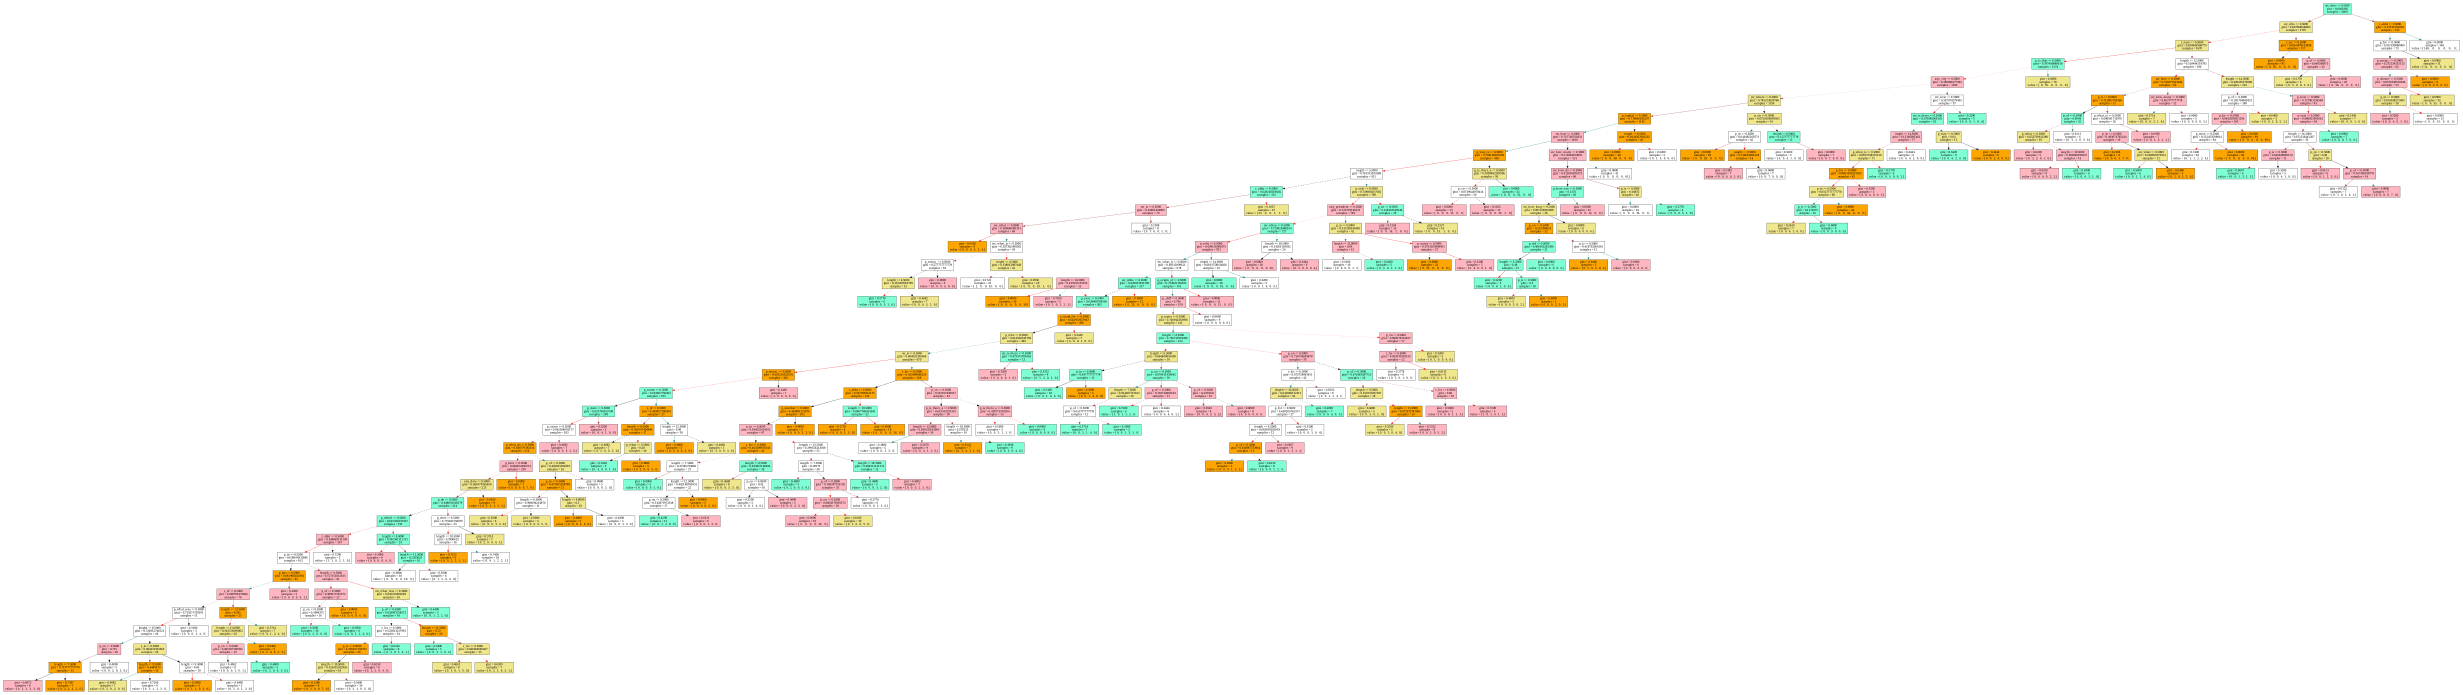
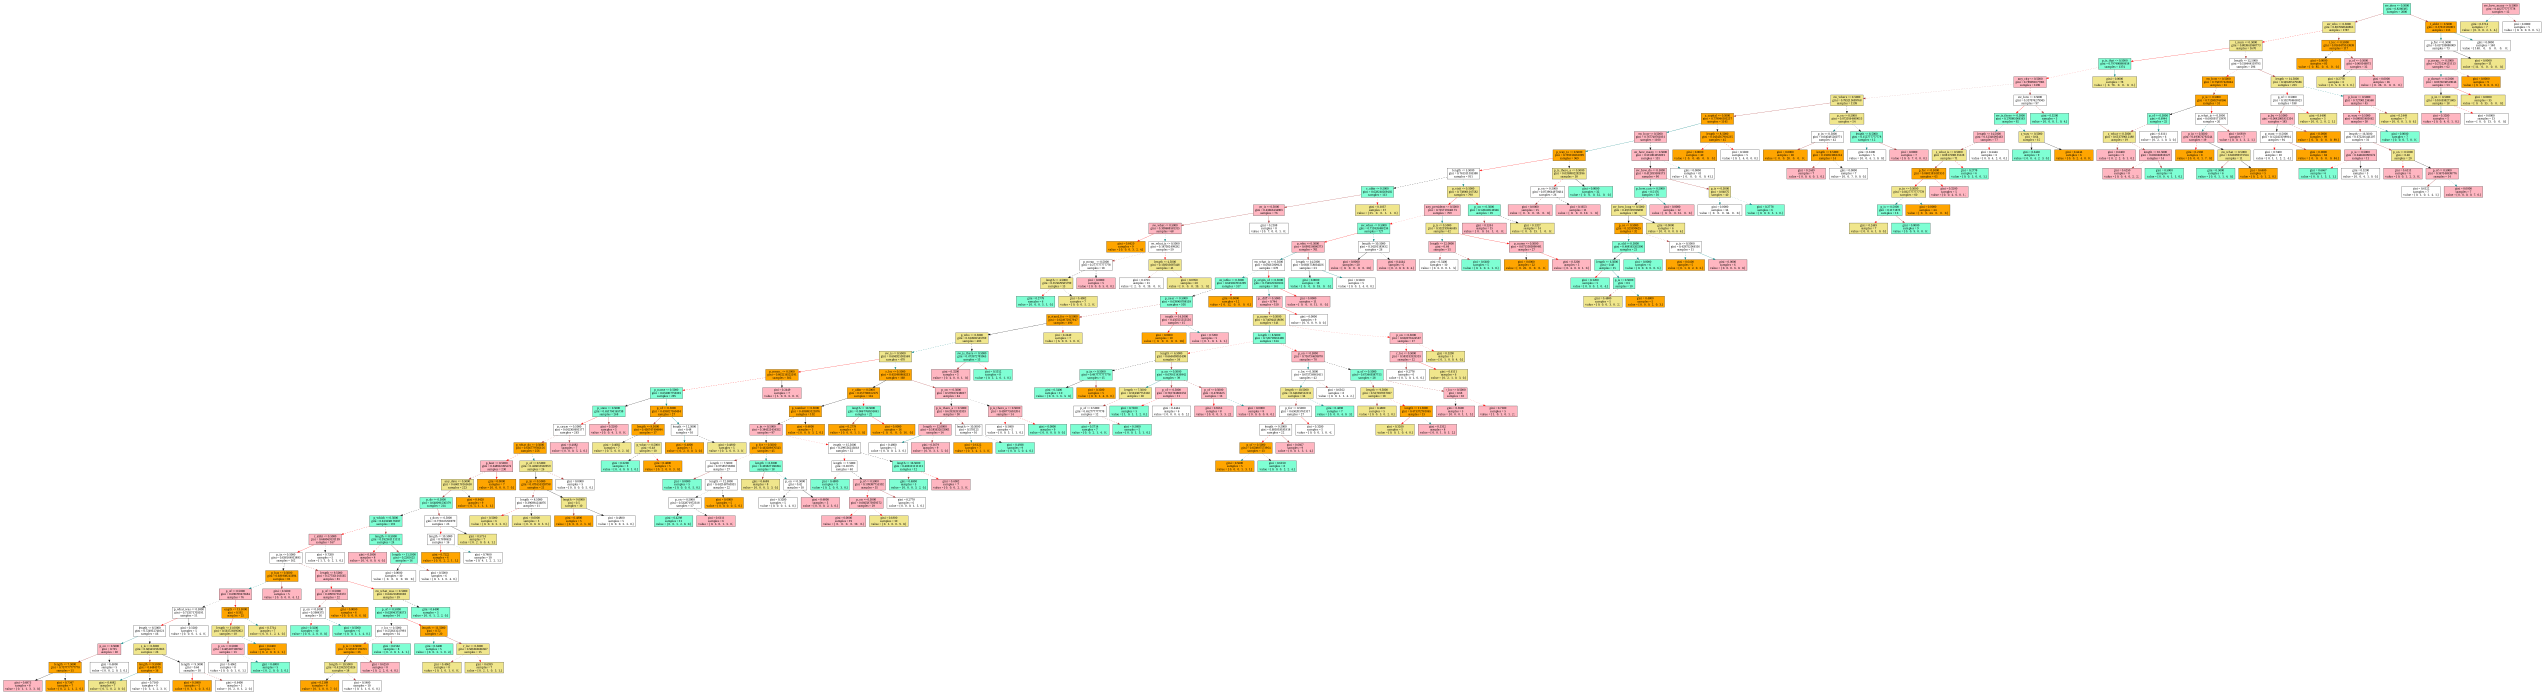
(2168, 90) -> none
(1082, 292) -> (1176, 310)
